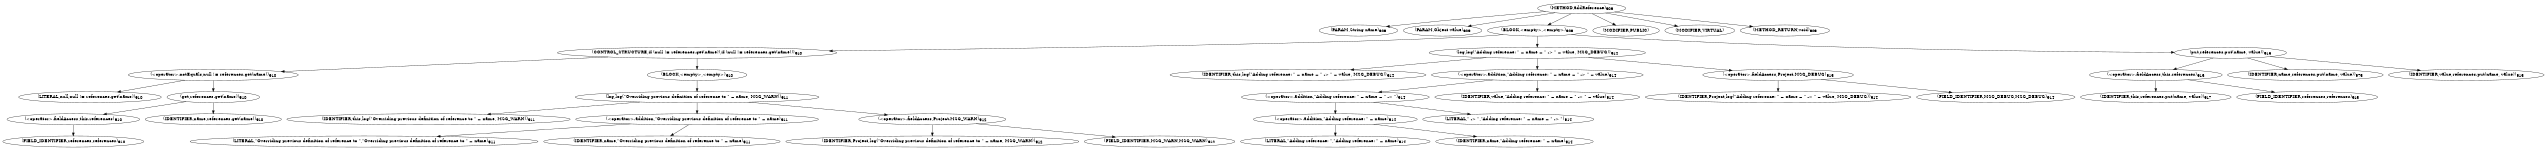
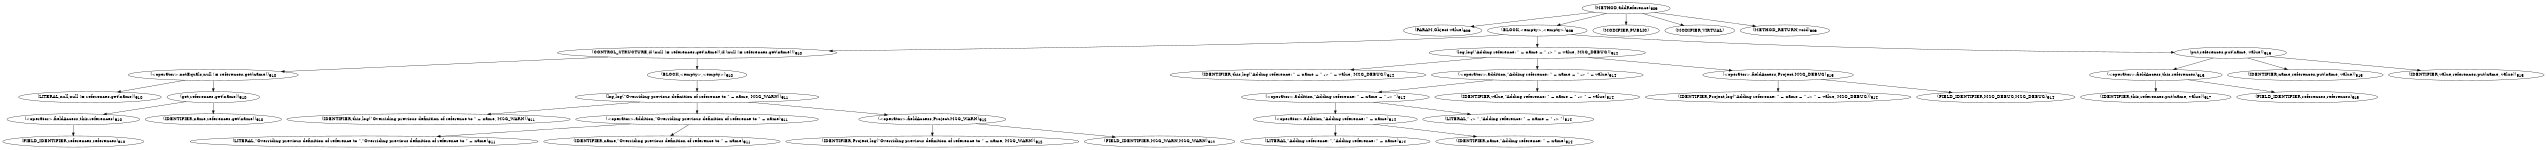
(1358, 31) -> none
(2359, 74) -> (2359, 74)
